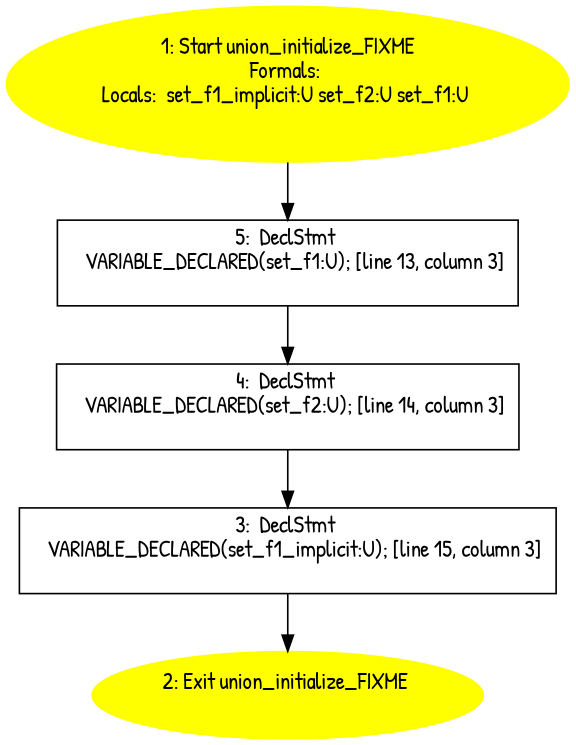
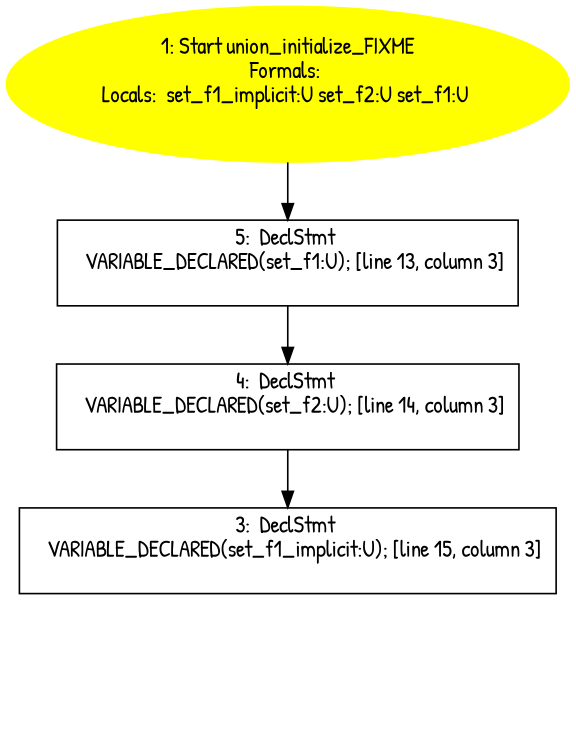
(288, 695) -> none
